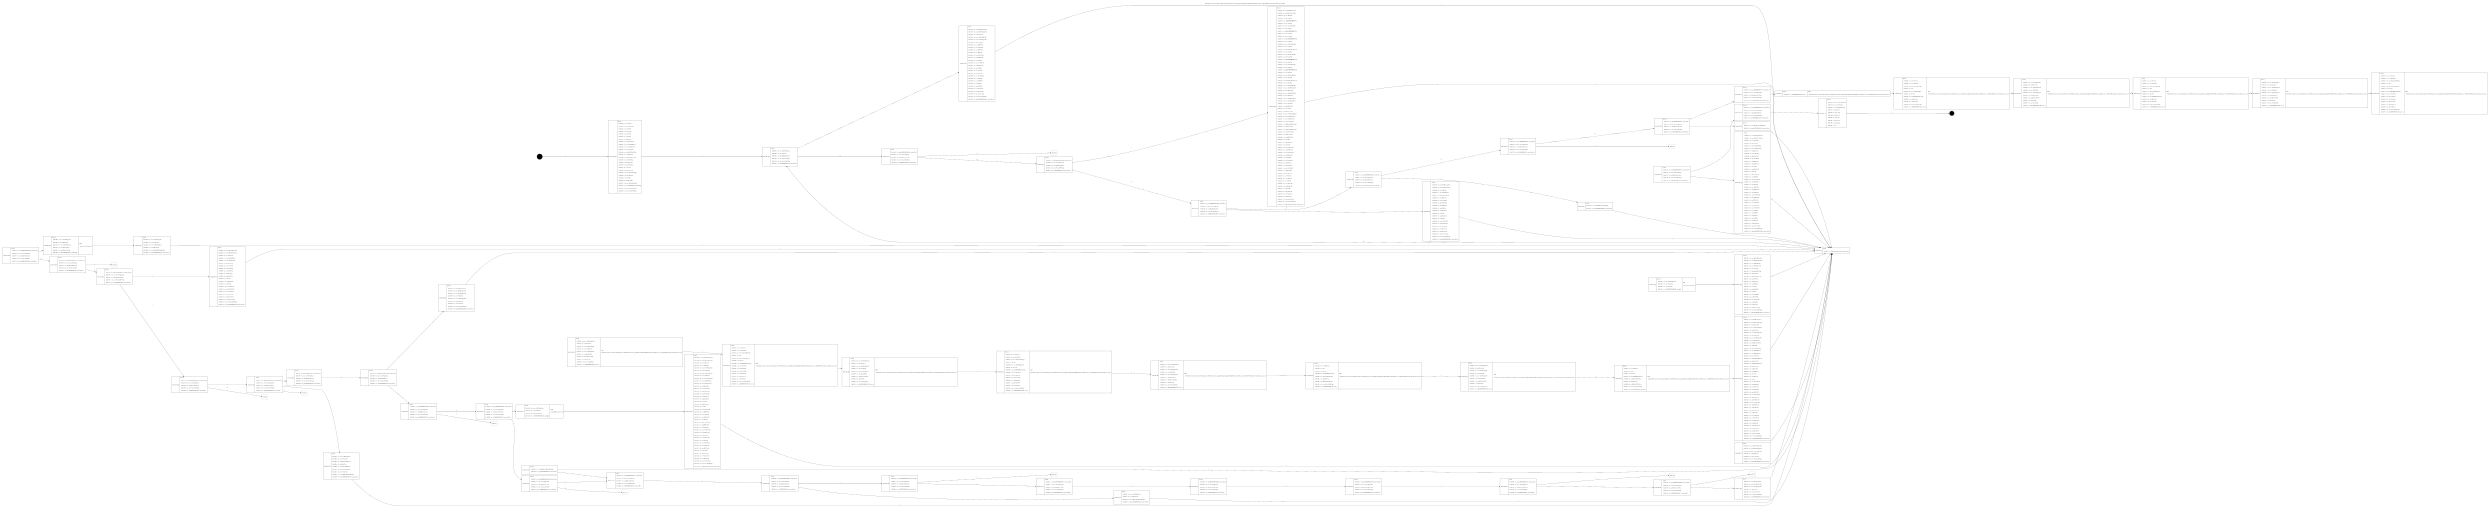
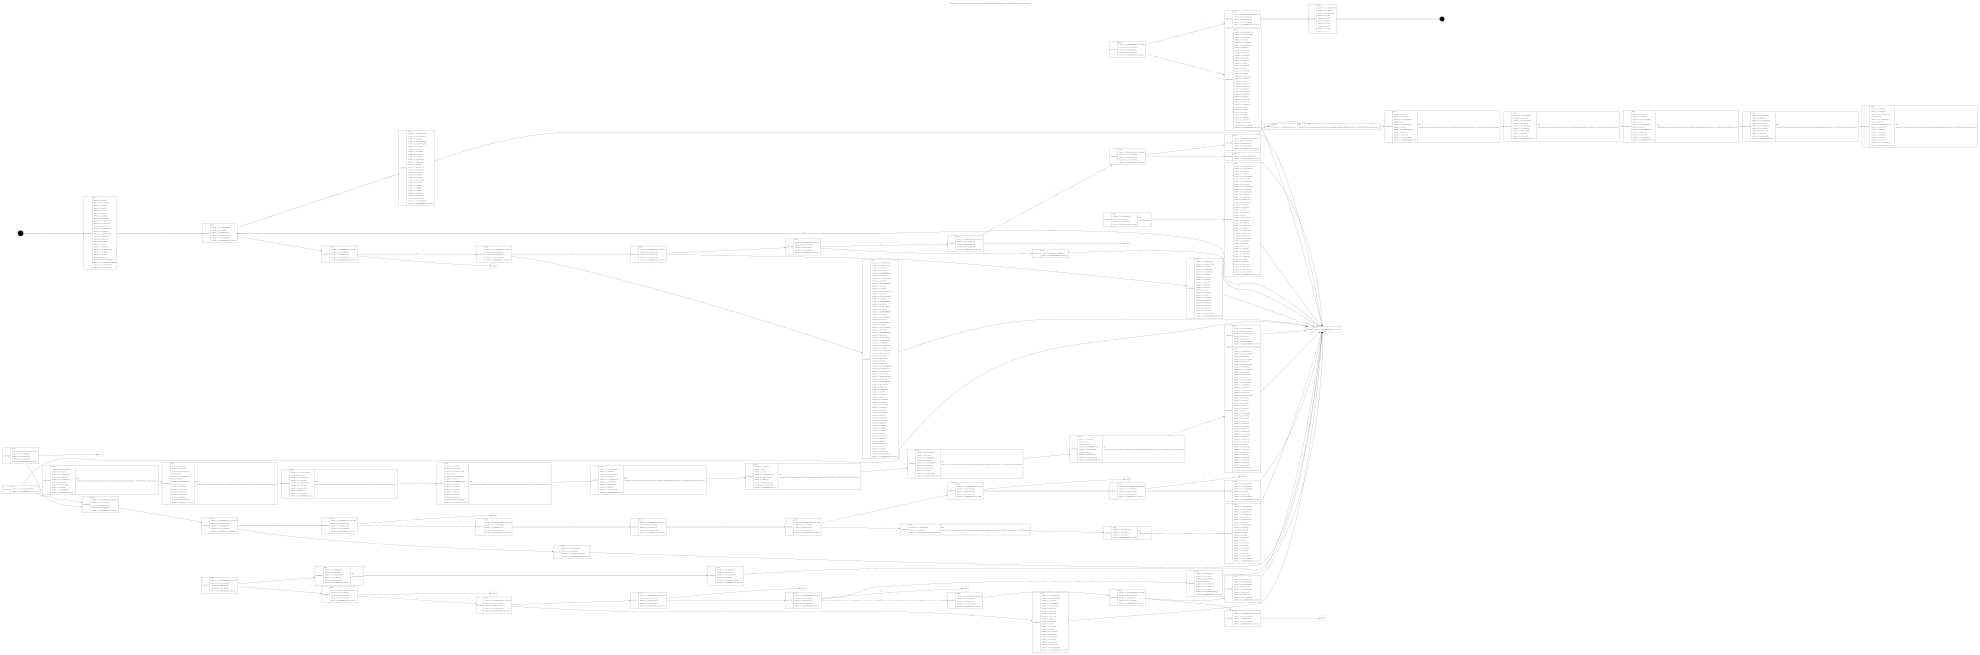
(494, 411) -> none
none -> (965, 530)
